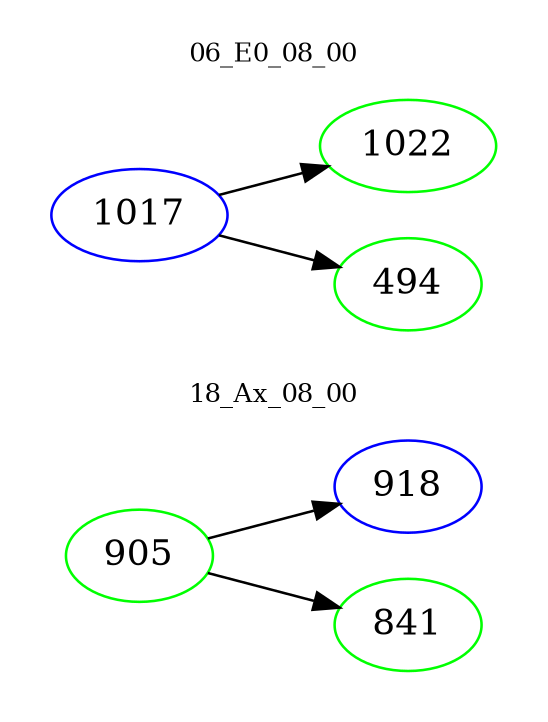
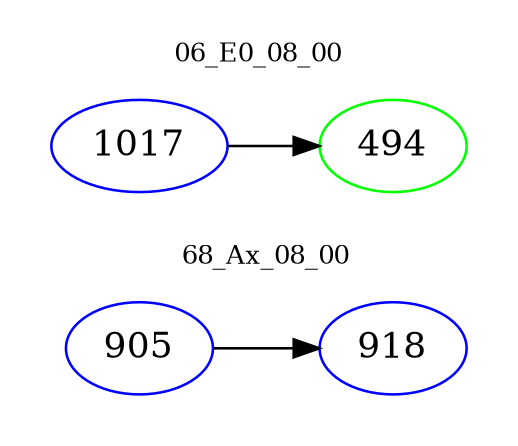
(408, 146) -> none
(274, 396) -> (266, 257)
(139, 556) -> (139, 348)
(408, 625) -> none
